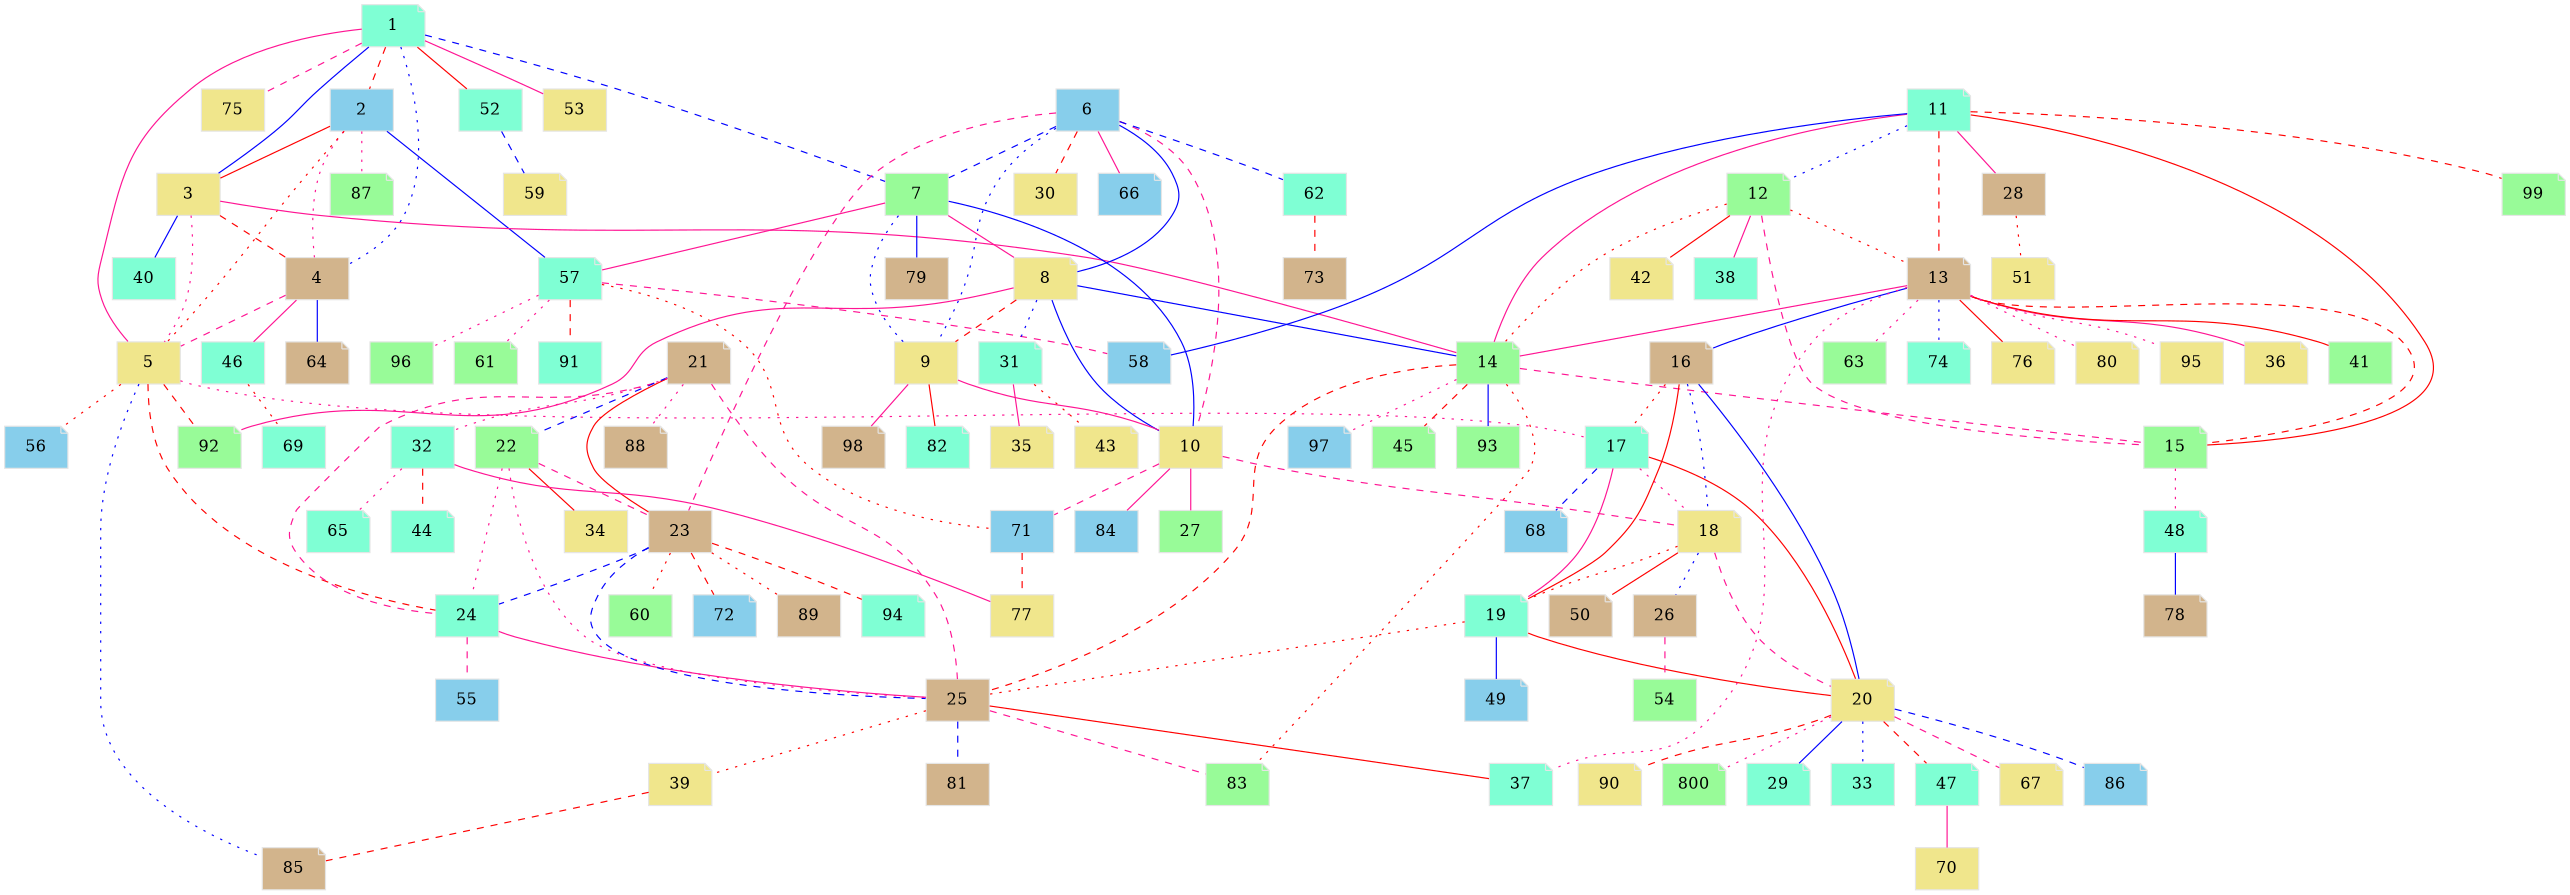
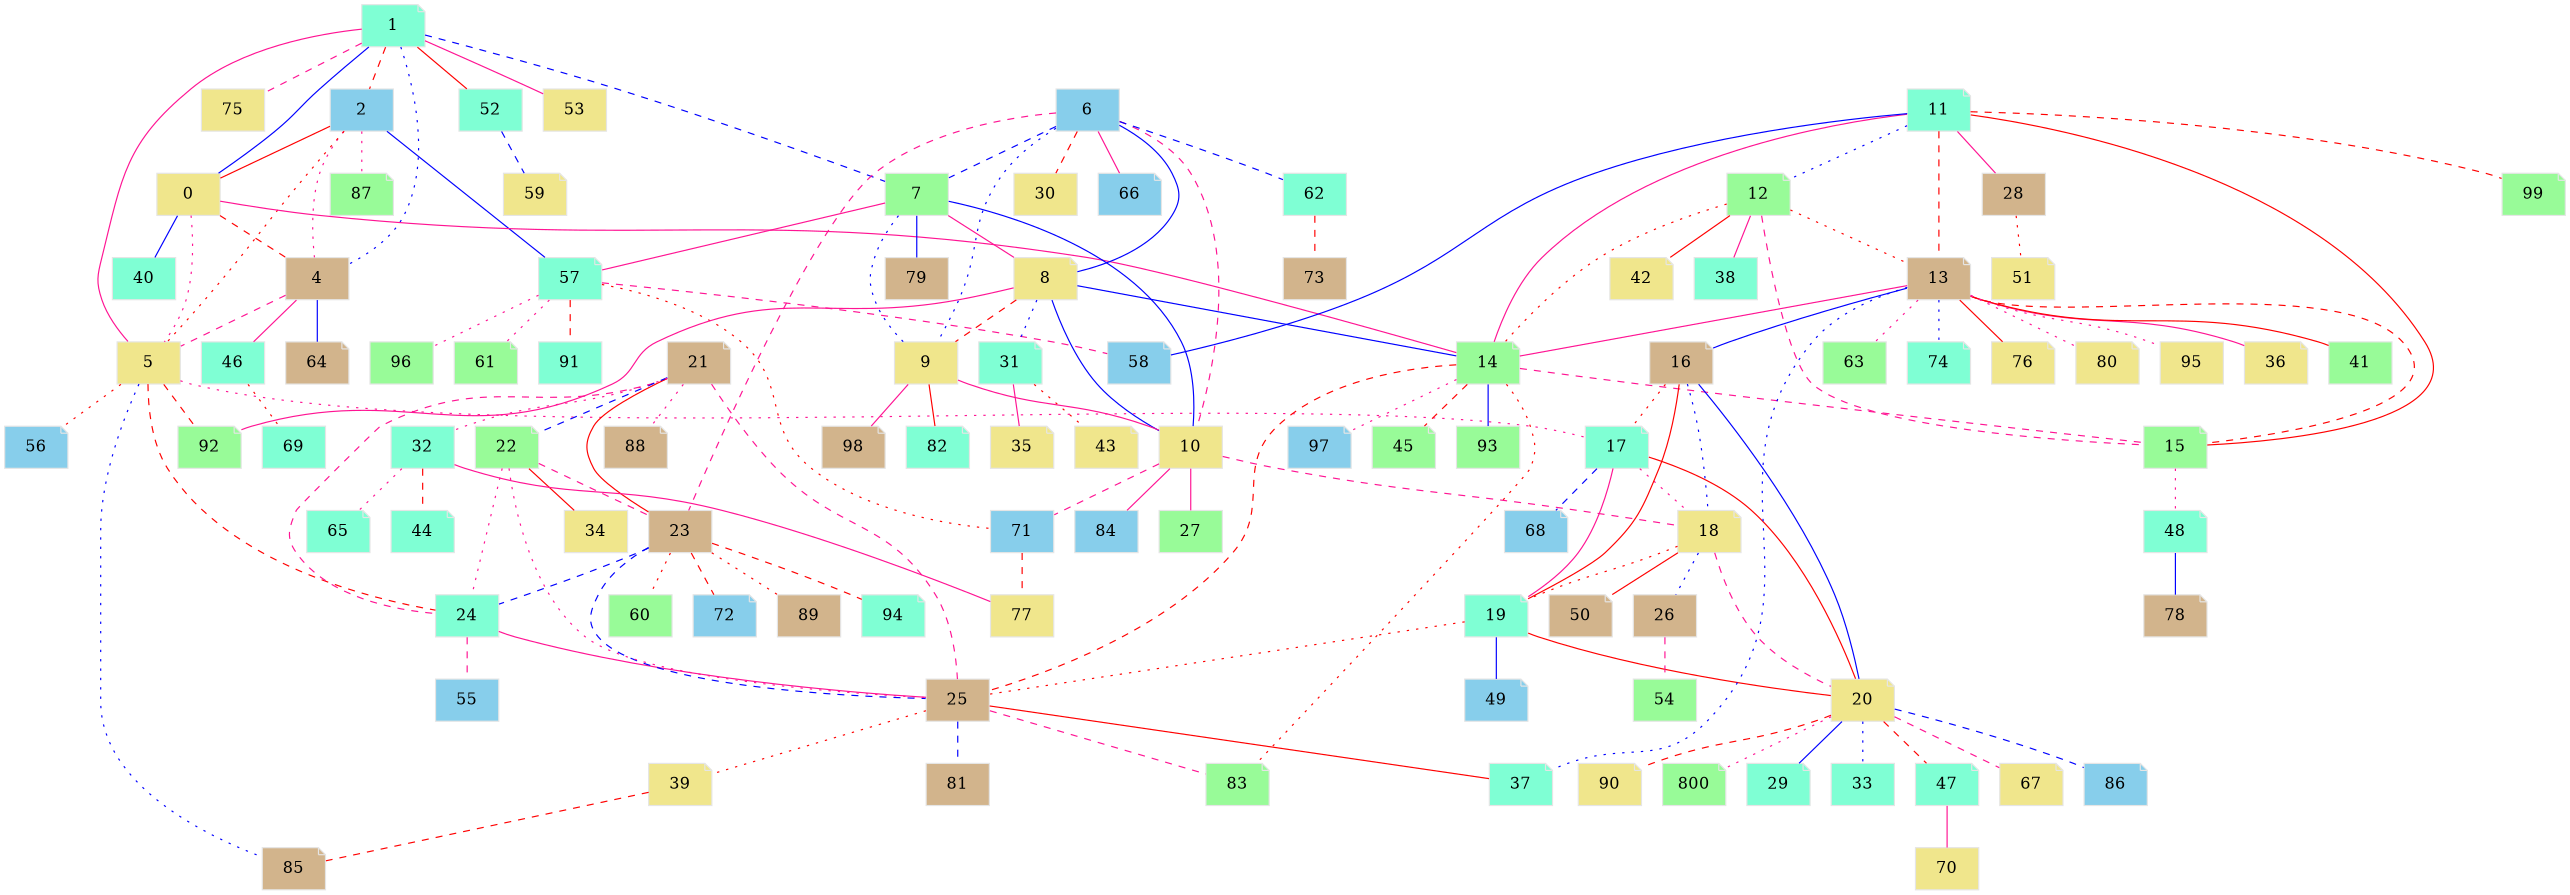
(189, 194) -> (189, 194)
(1764, 560) -> (1764, 560)
